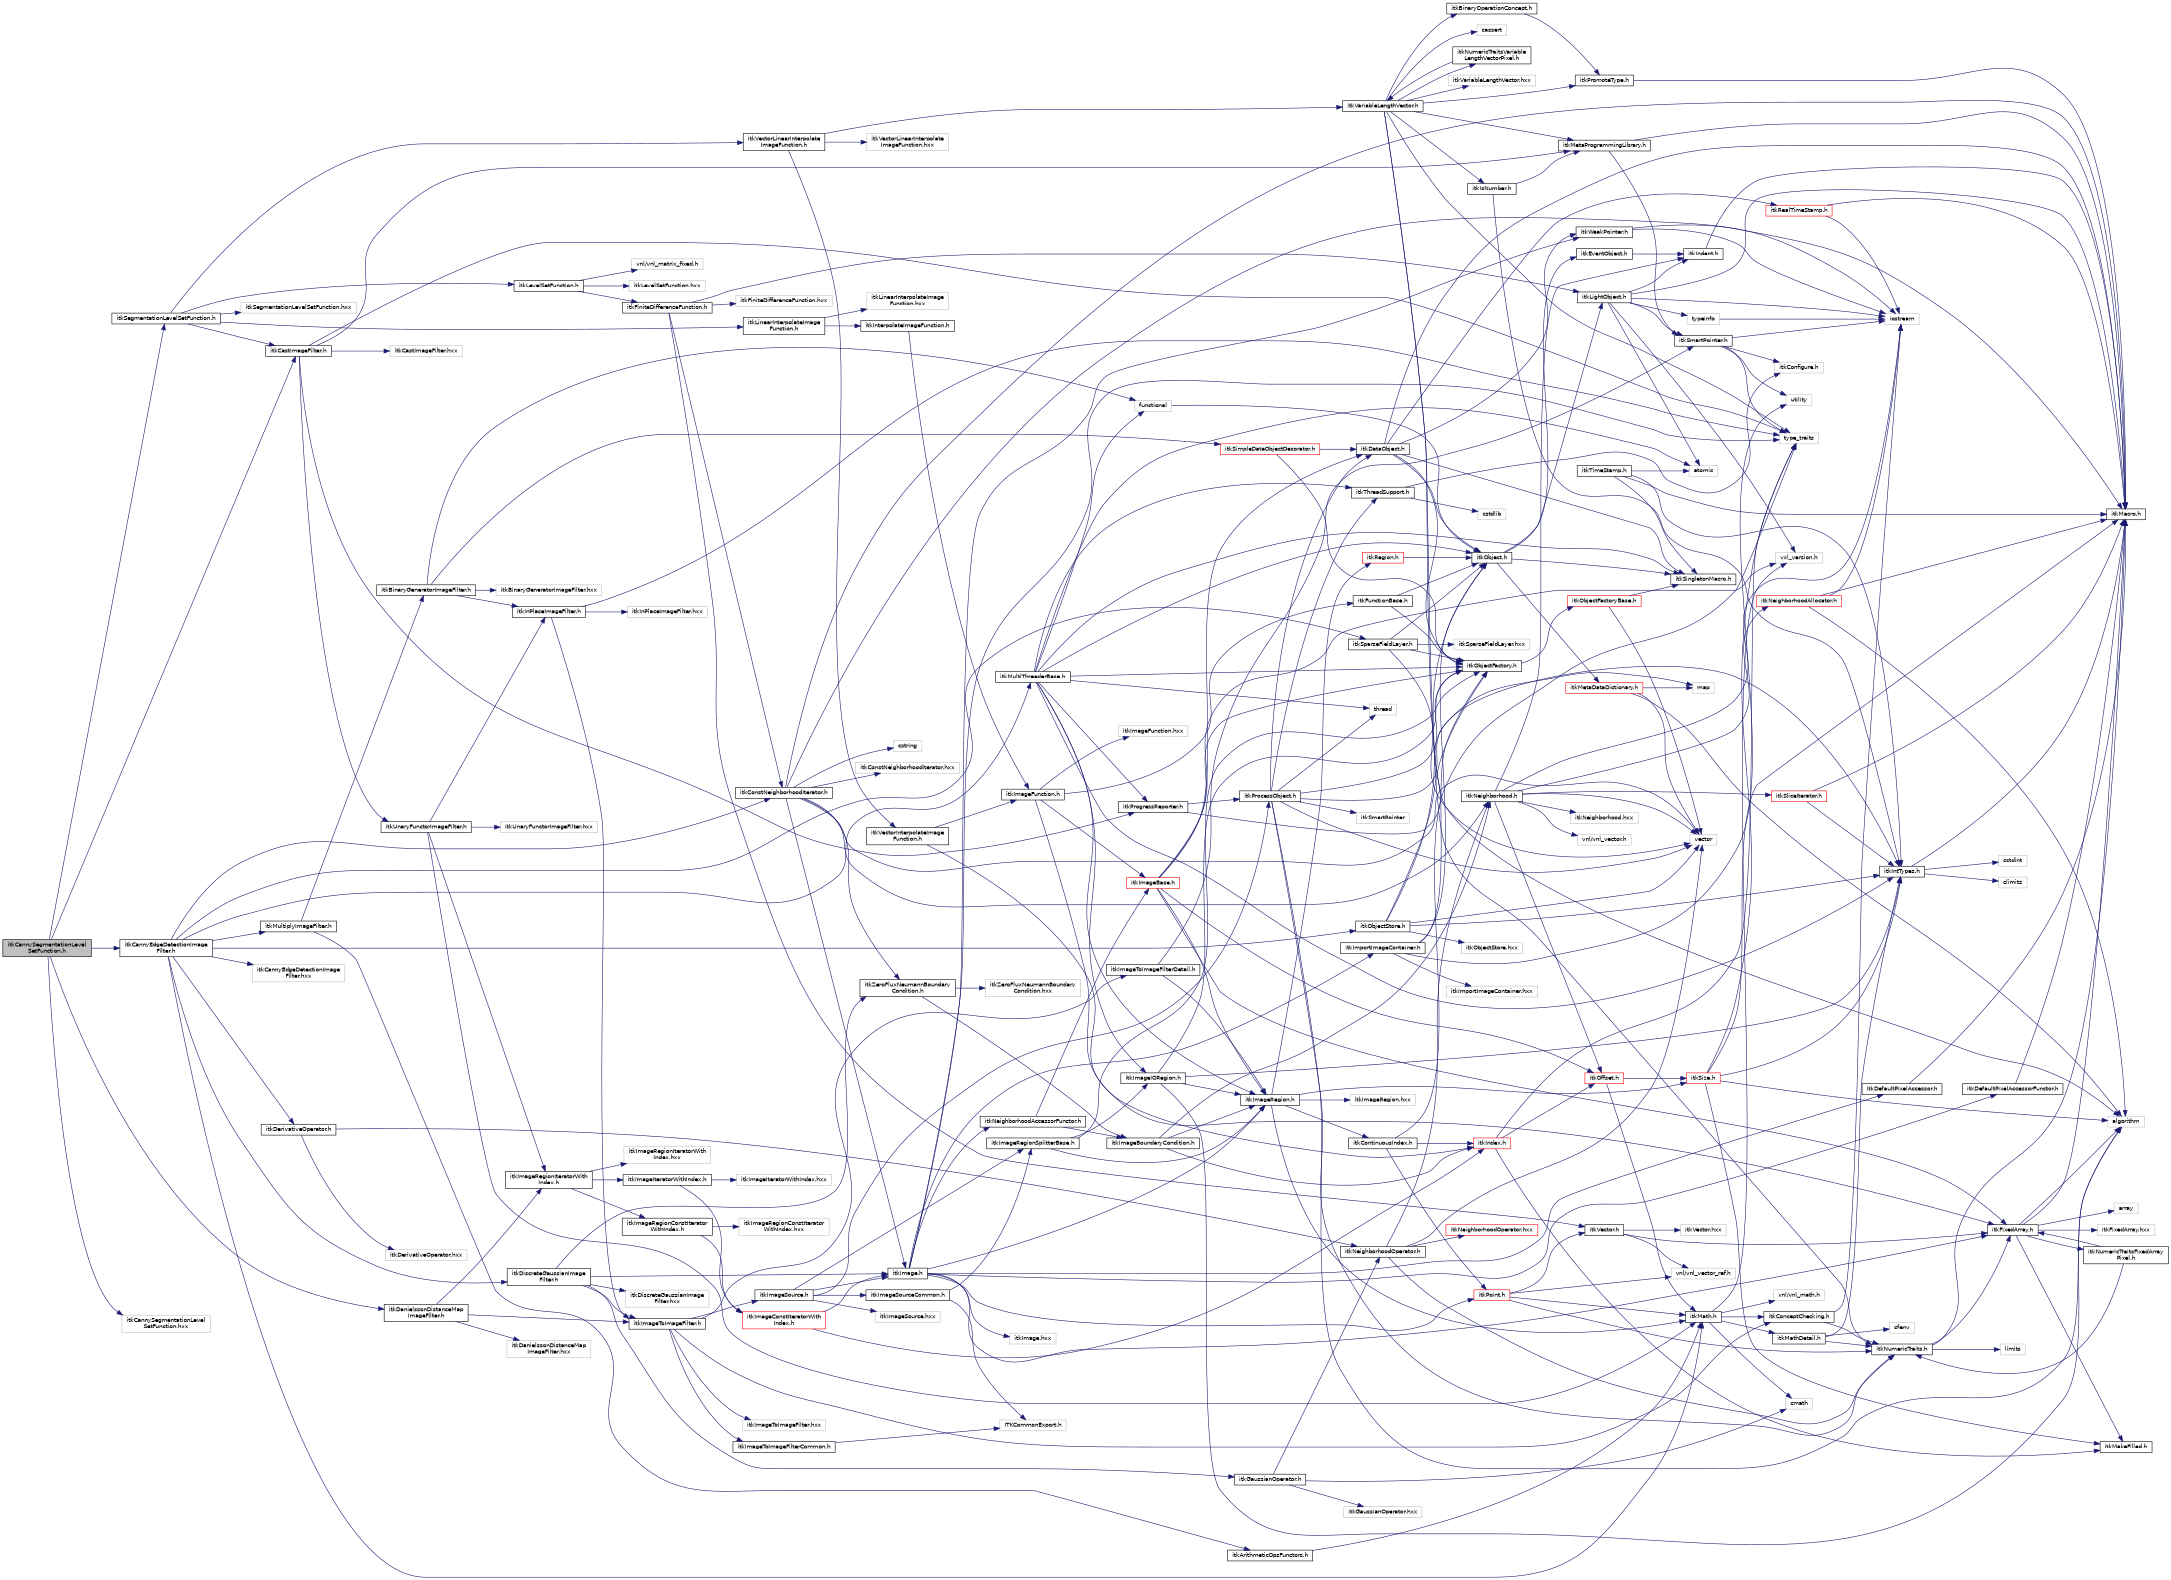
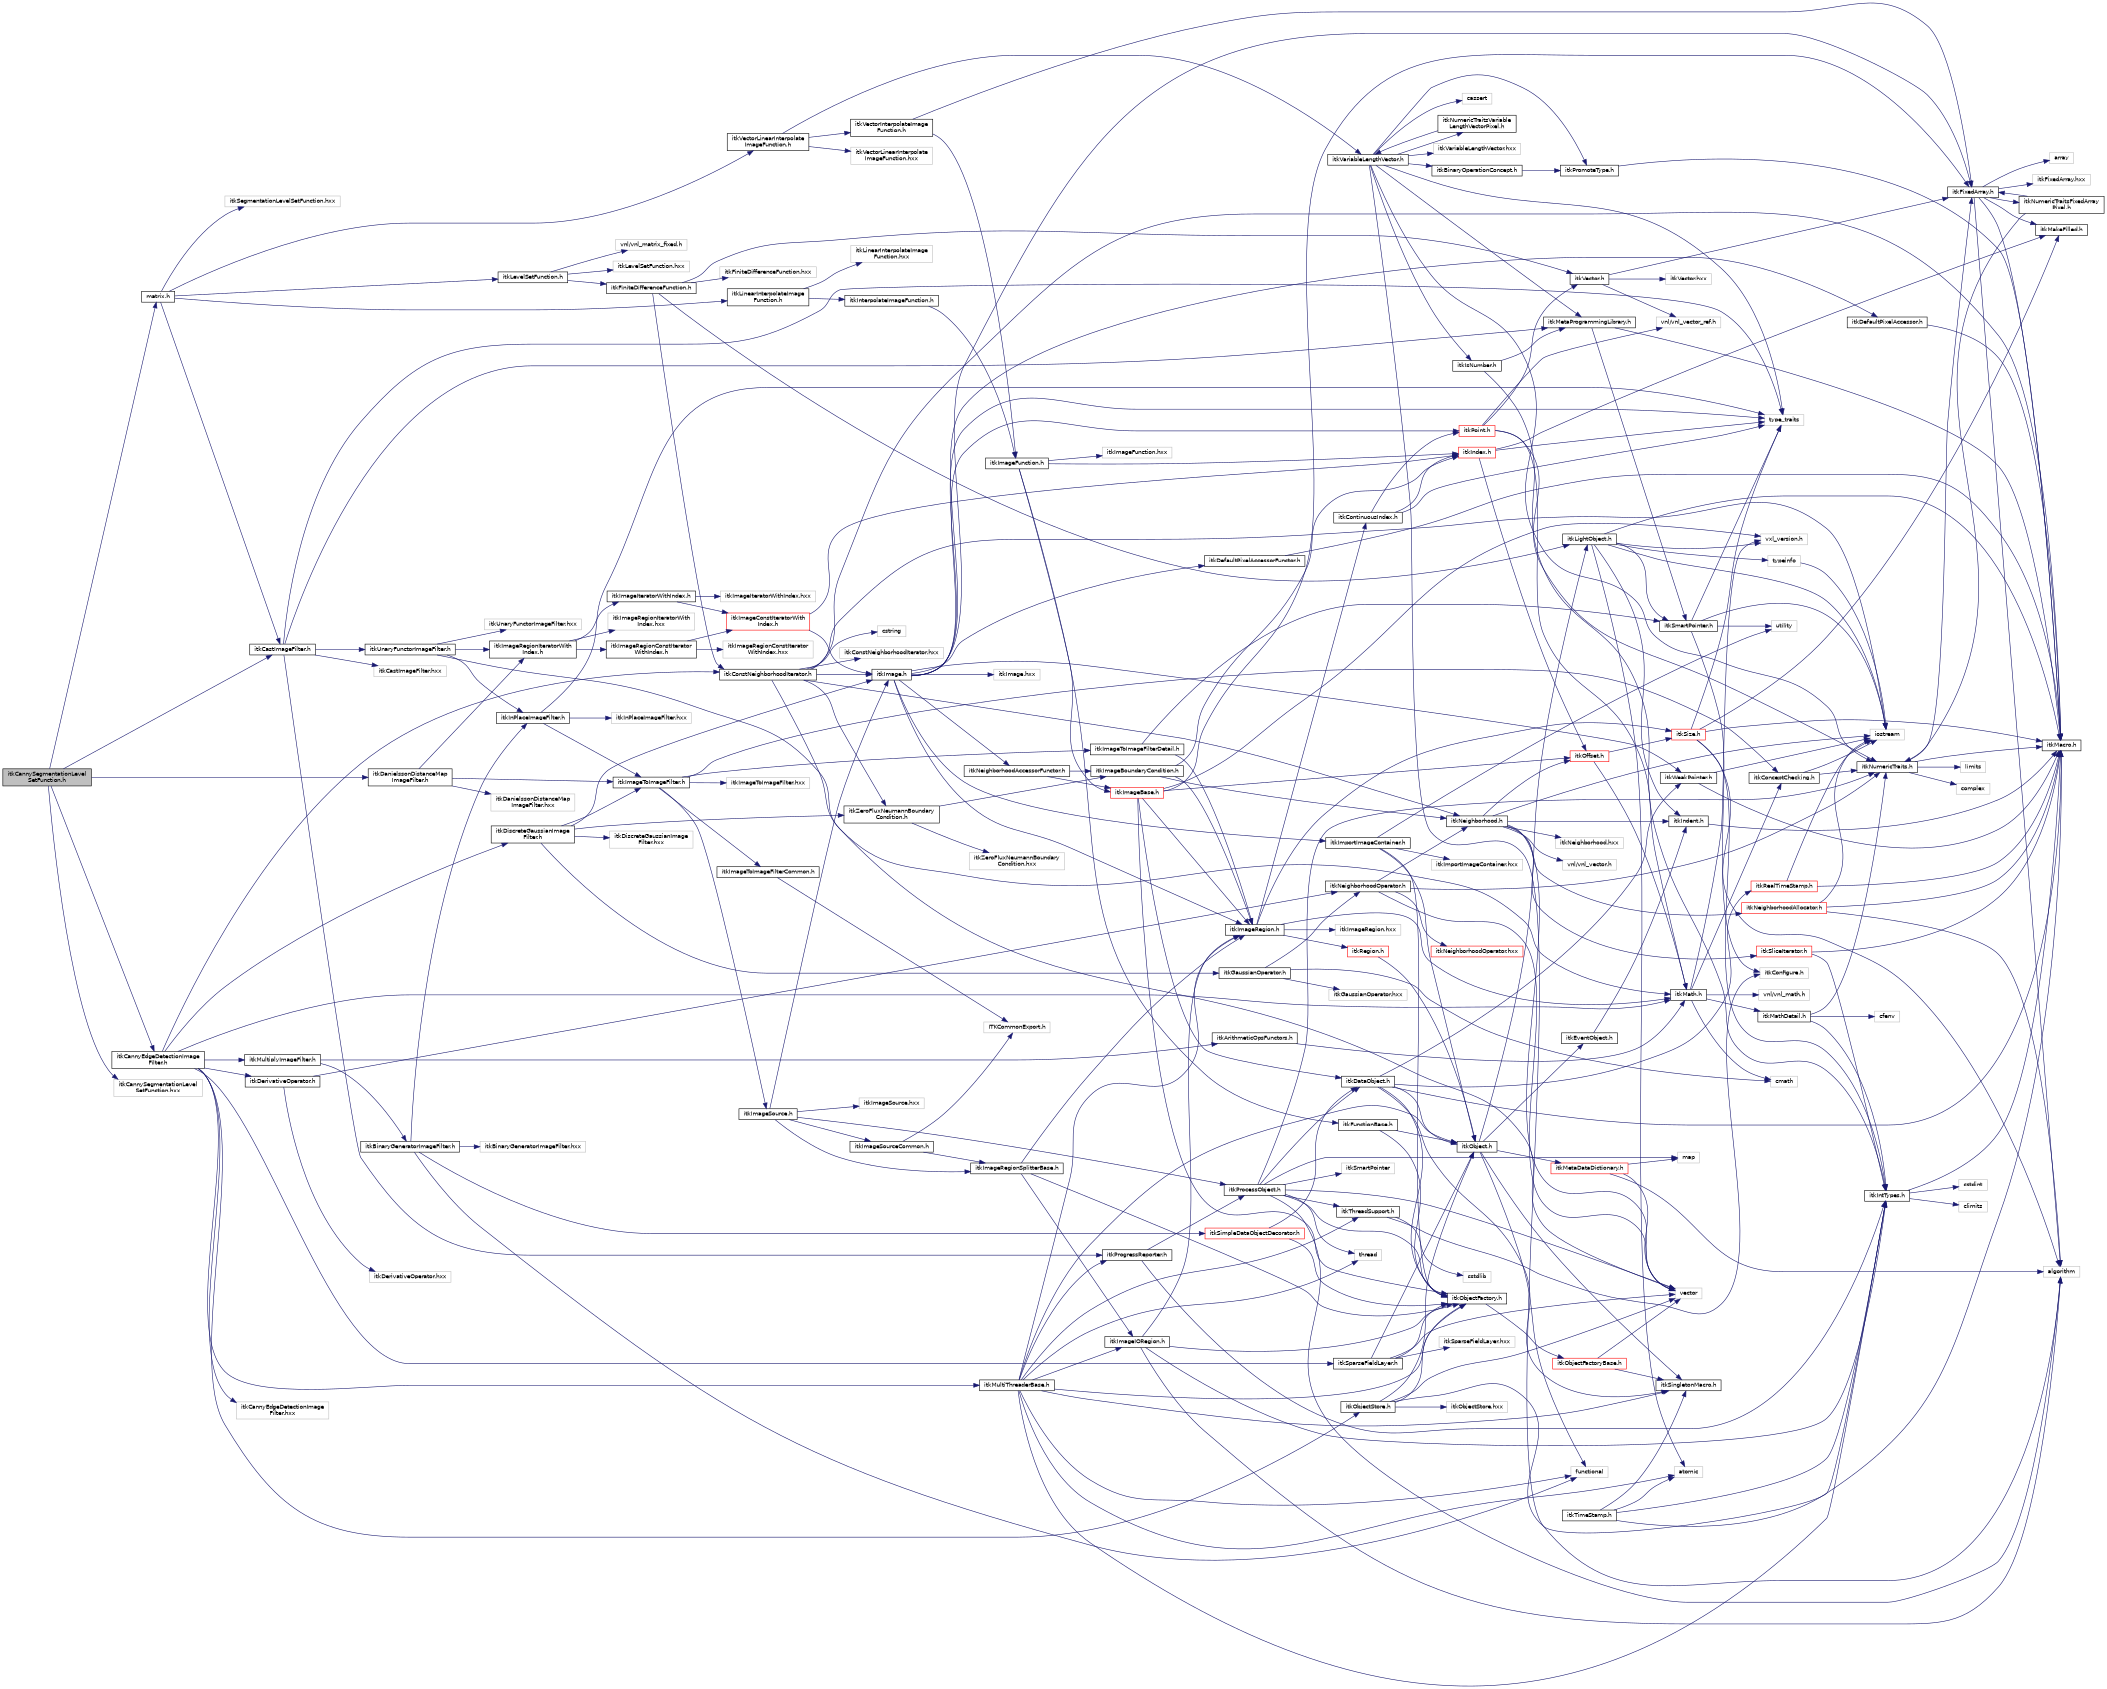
(166, 319) -> (158, 297)
(1365, 417) -> (1532, 1316)
none -> (1973, 789)
